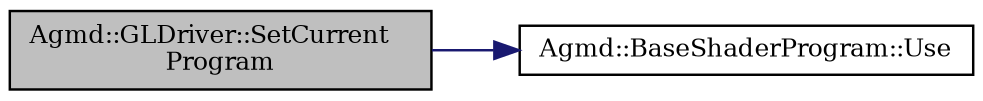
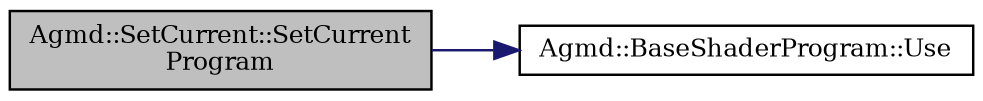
(221, 50) -> (221, 50)
